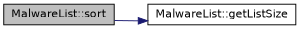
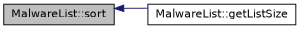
(126, 21) -> (136, 8)
